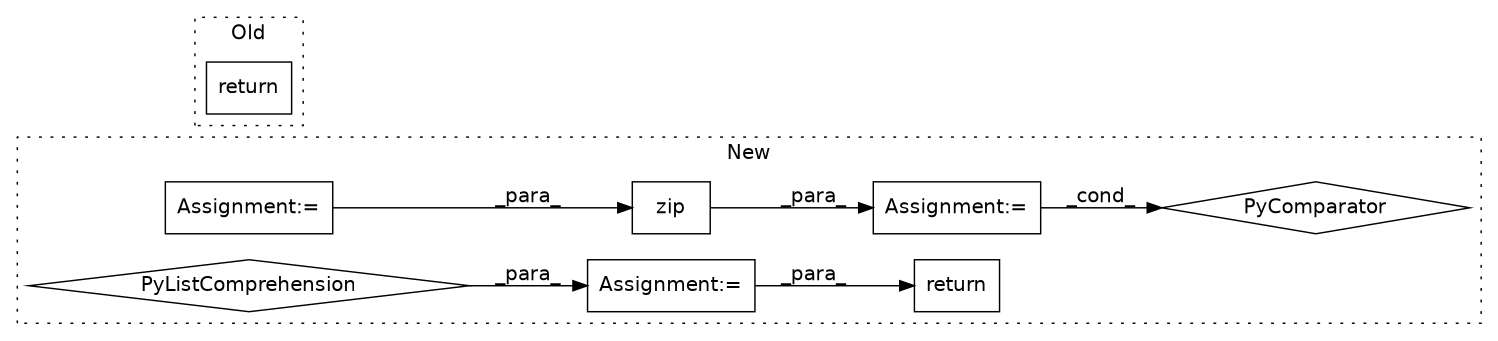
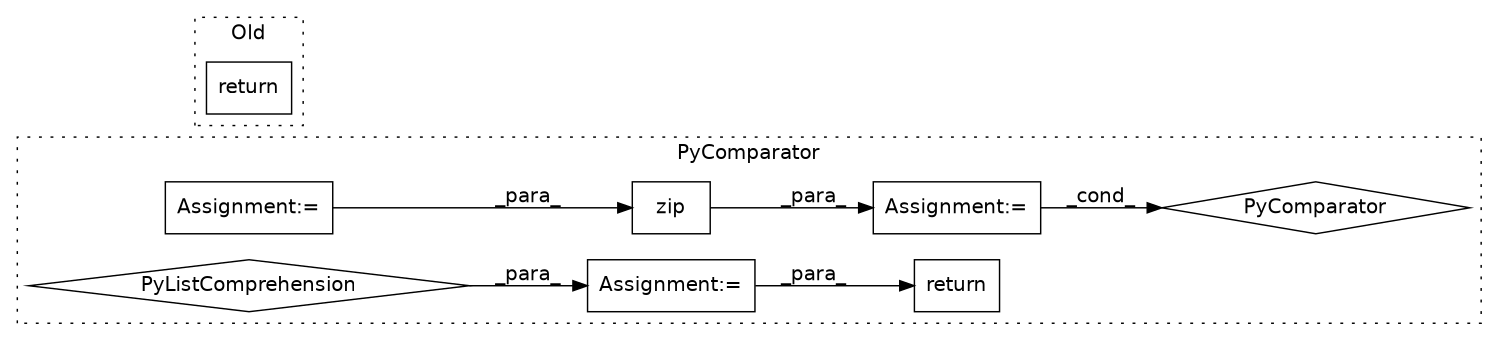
(749, 154) -> (749, 154)
